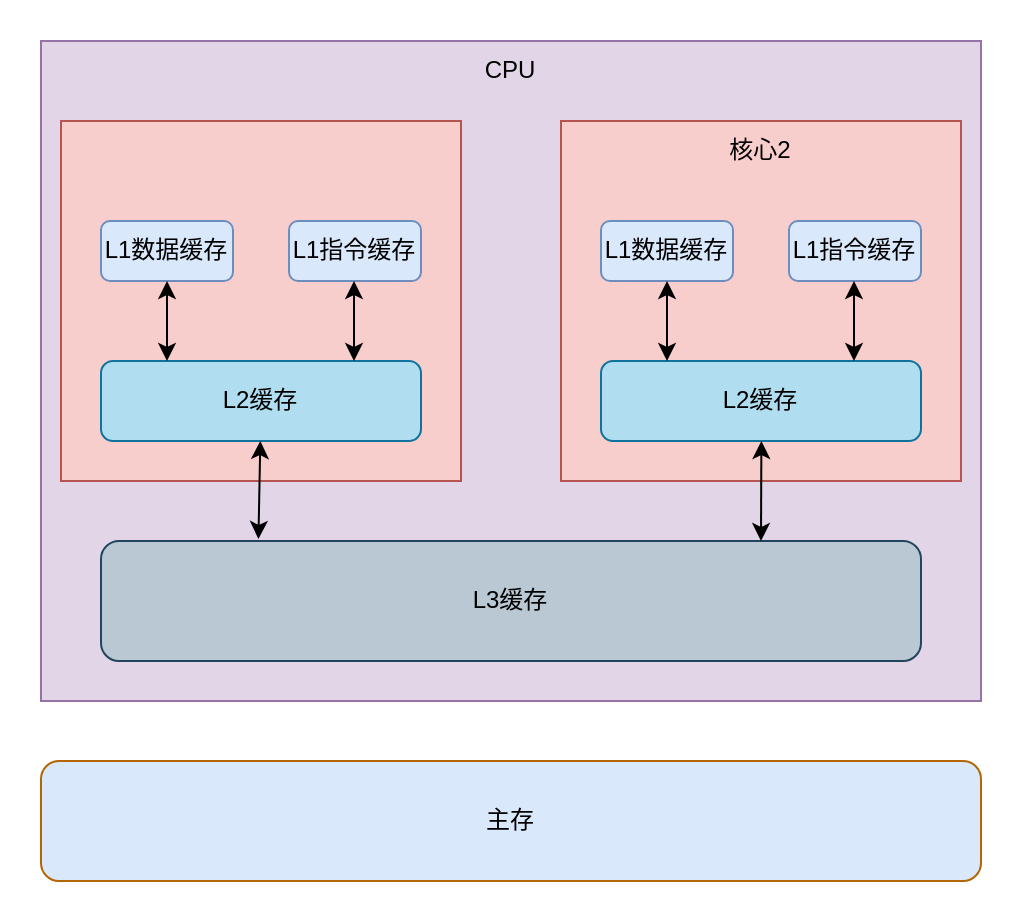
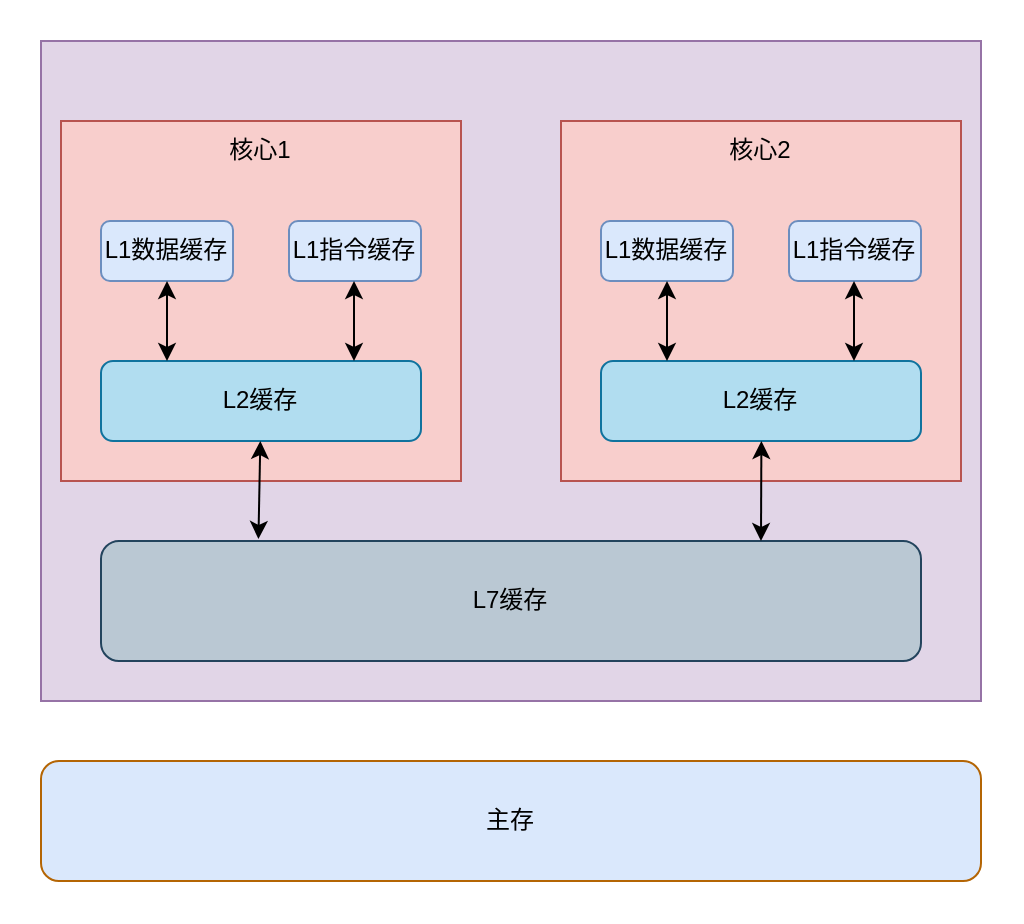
(511, 71) -> none
none -> (261, 151)
(511, 601) -> (511, 601)
